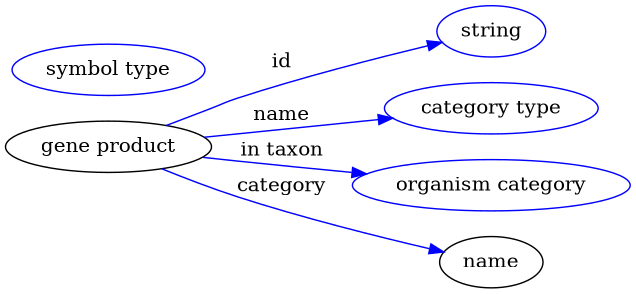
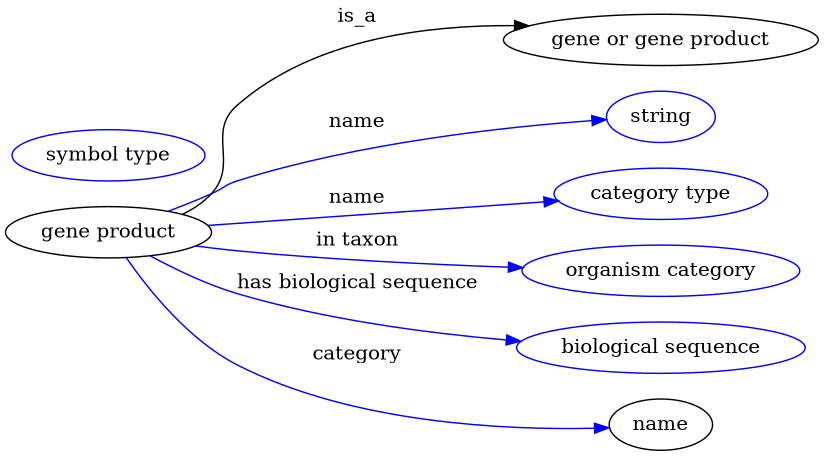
none -> (661, 40)
(282, 62) -> (357, 122)
none -> (661, 348)
